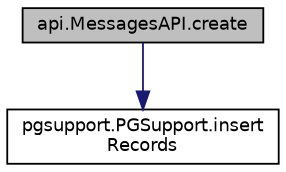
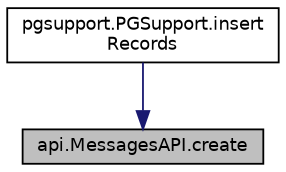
(143, 67) -> (143, 87)
